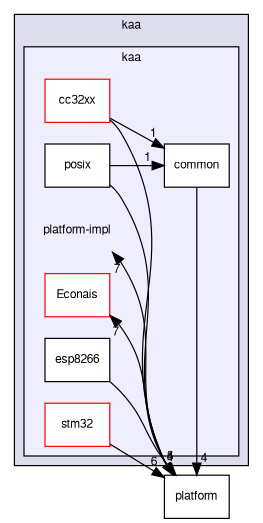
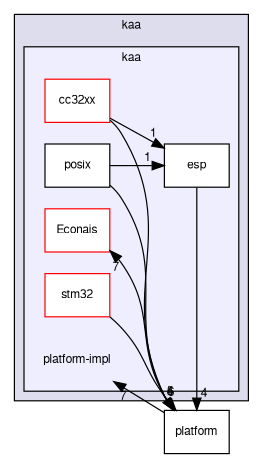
(197, 166) -> (197, 166)
(77, 360) -> none
